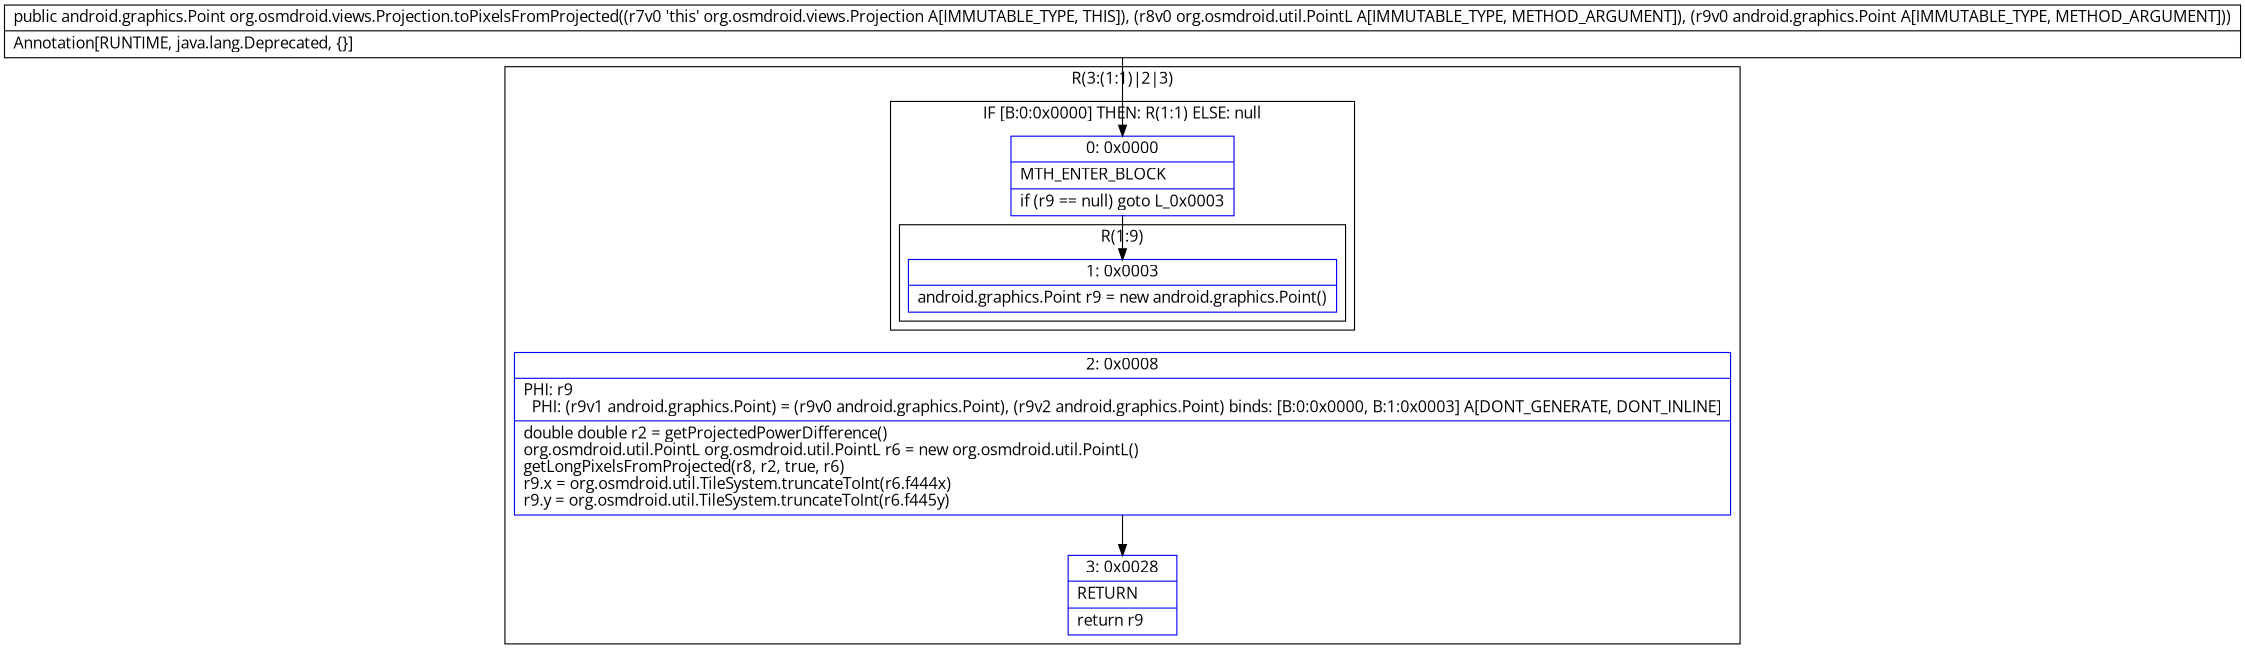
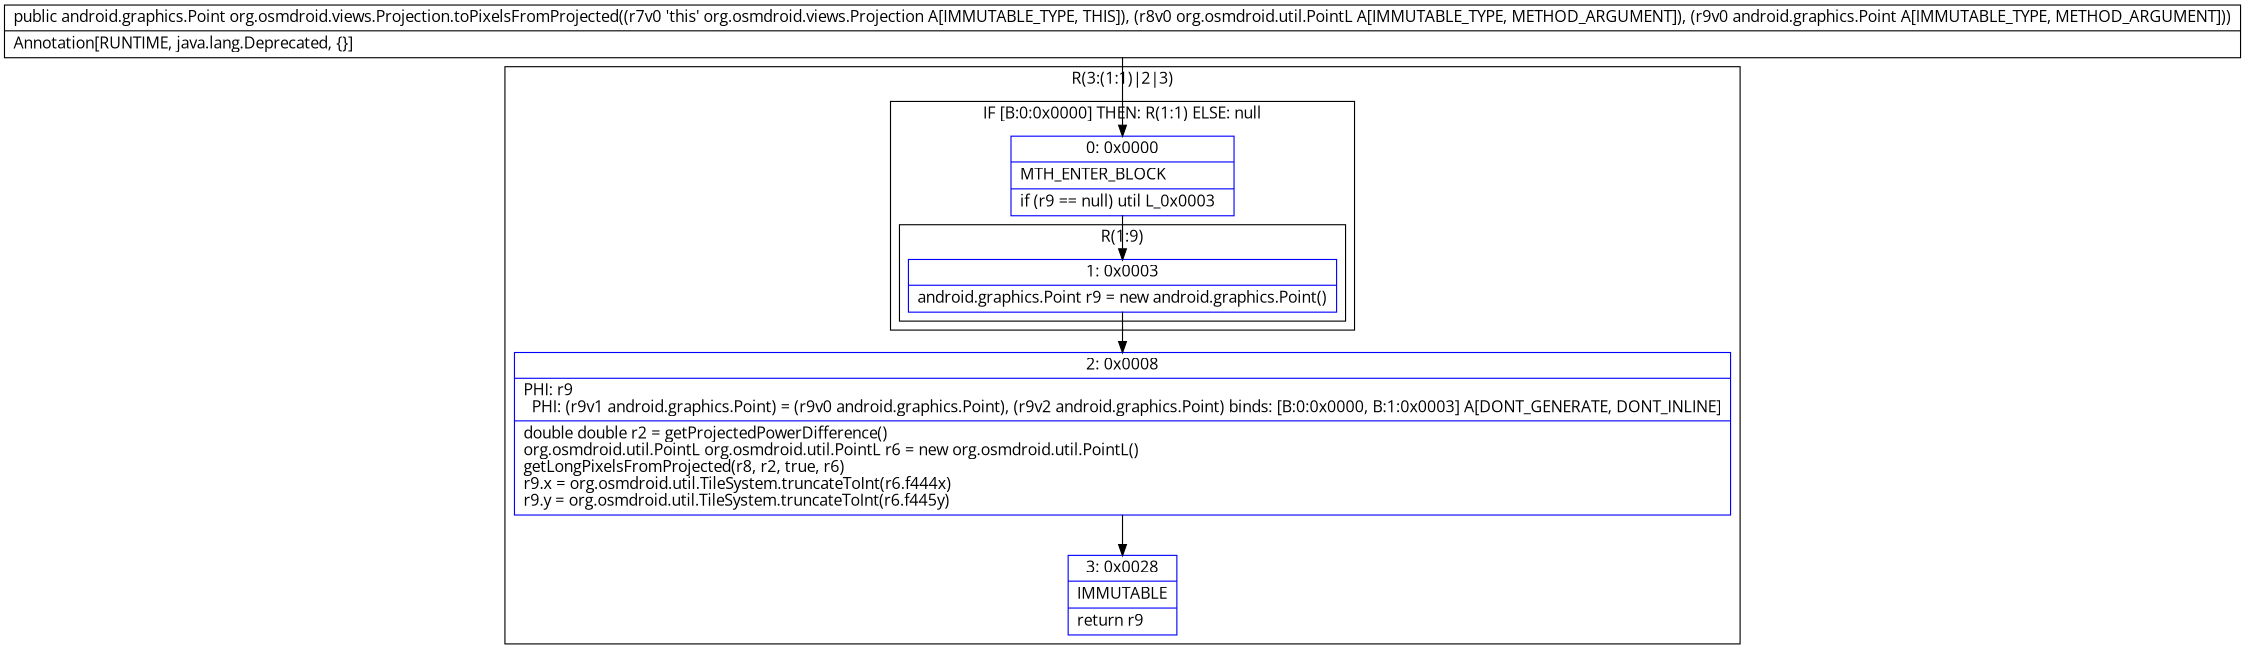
(1123, 202) -> (1118, 202)
none -> (1123, 326)
(1108, 594) -> (1123, 594)
